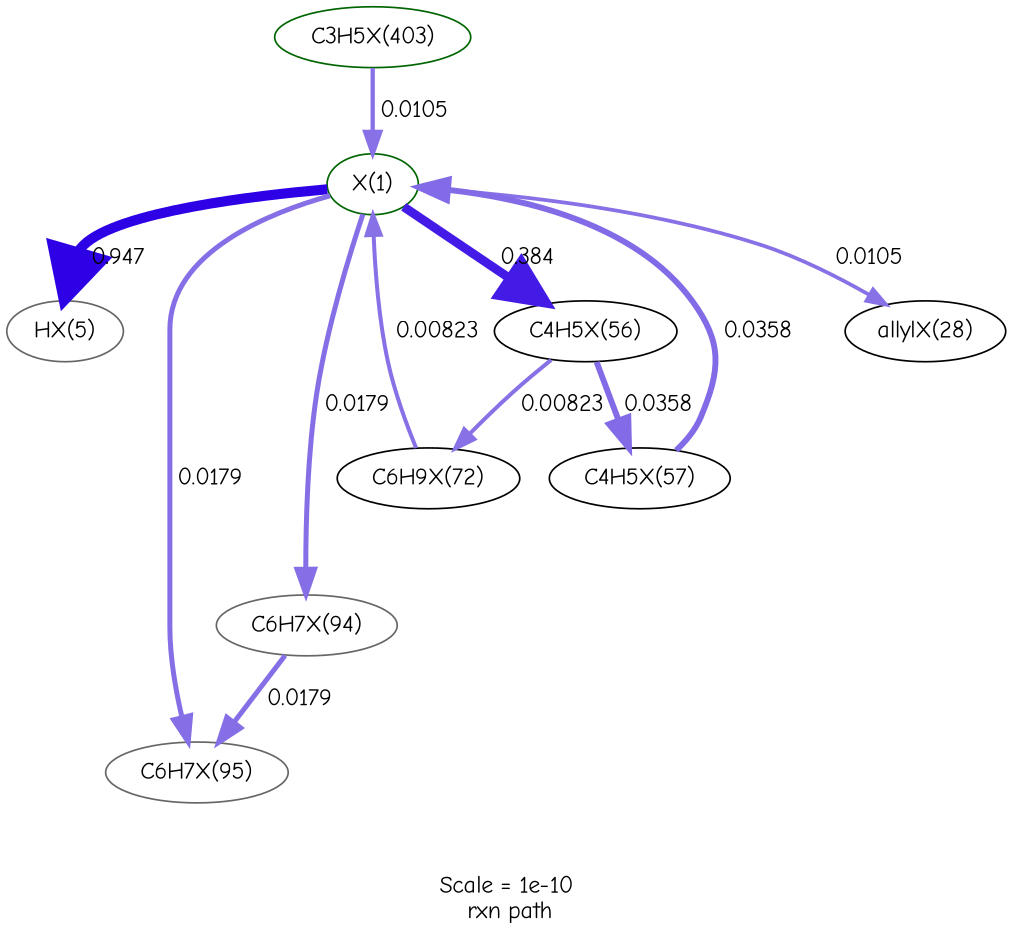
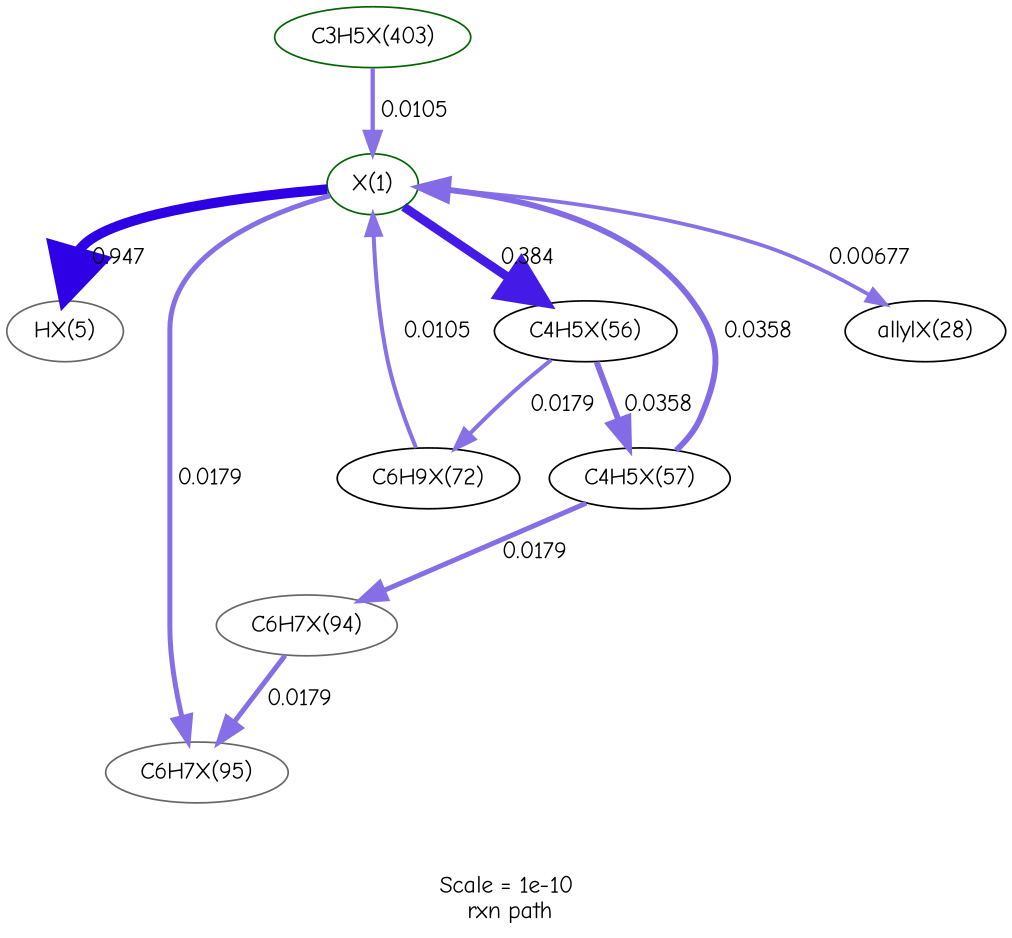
(865, 258) -> (865, 258)
(434, 331) -> (434, 331)
(318, 389) -> (485, 547)
(559, 405) -> (559, 405)
